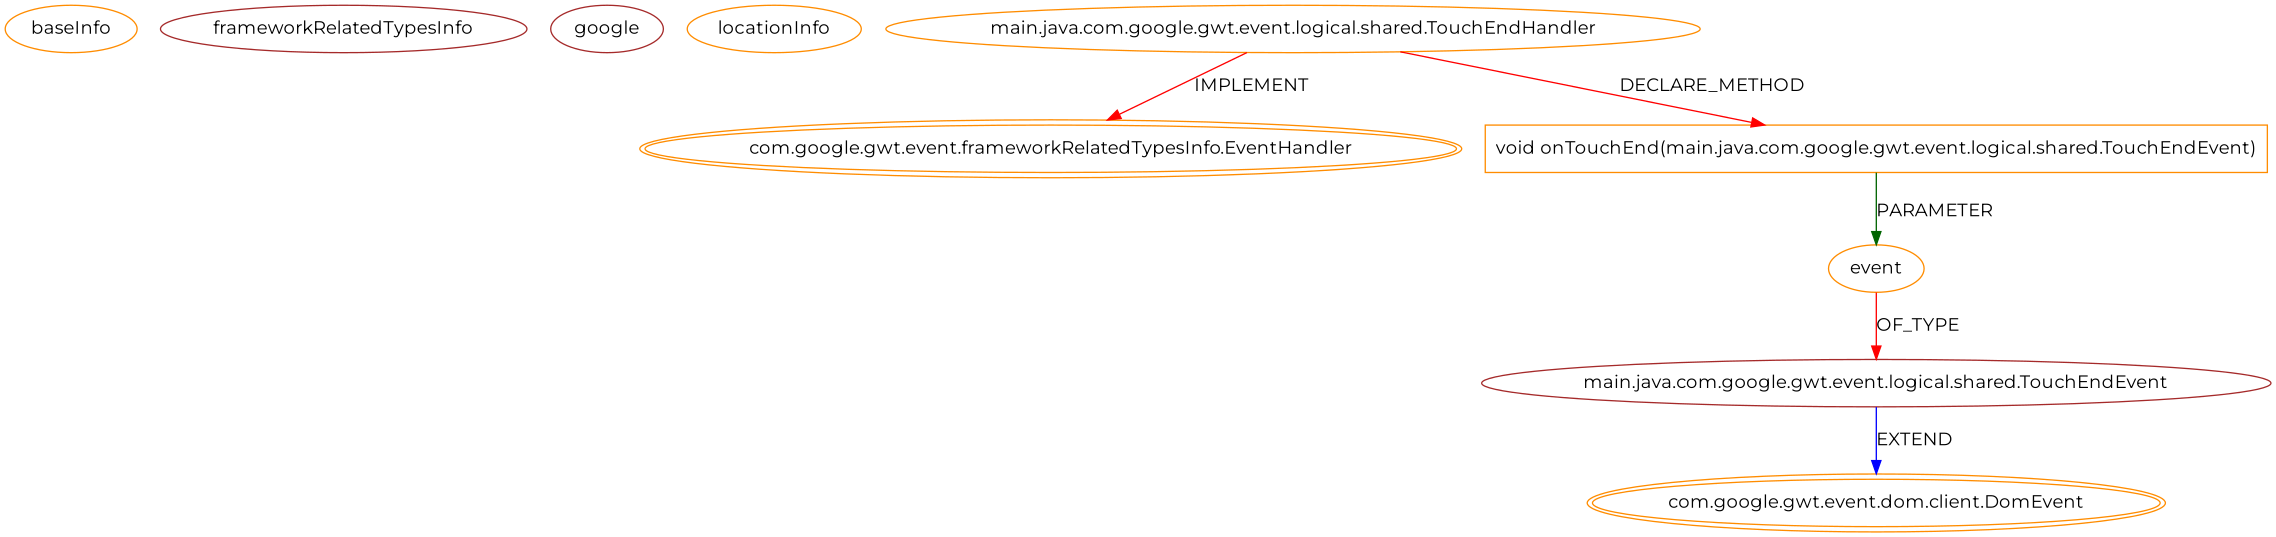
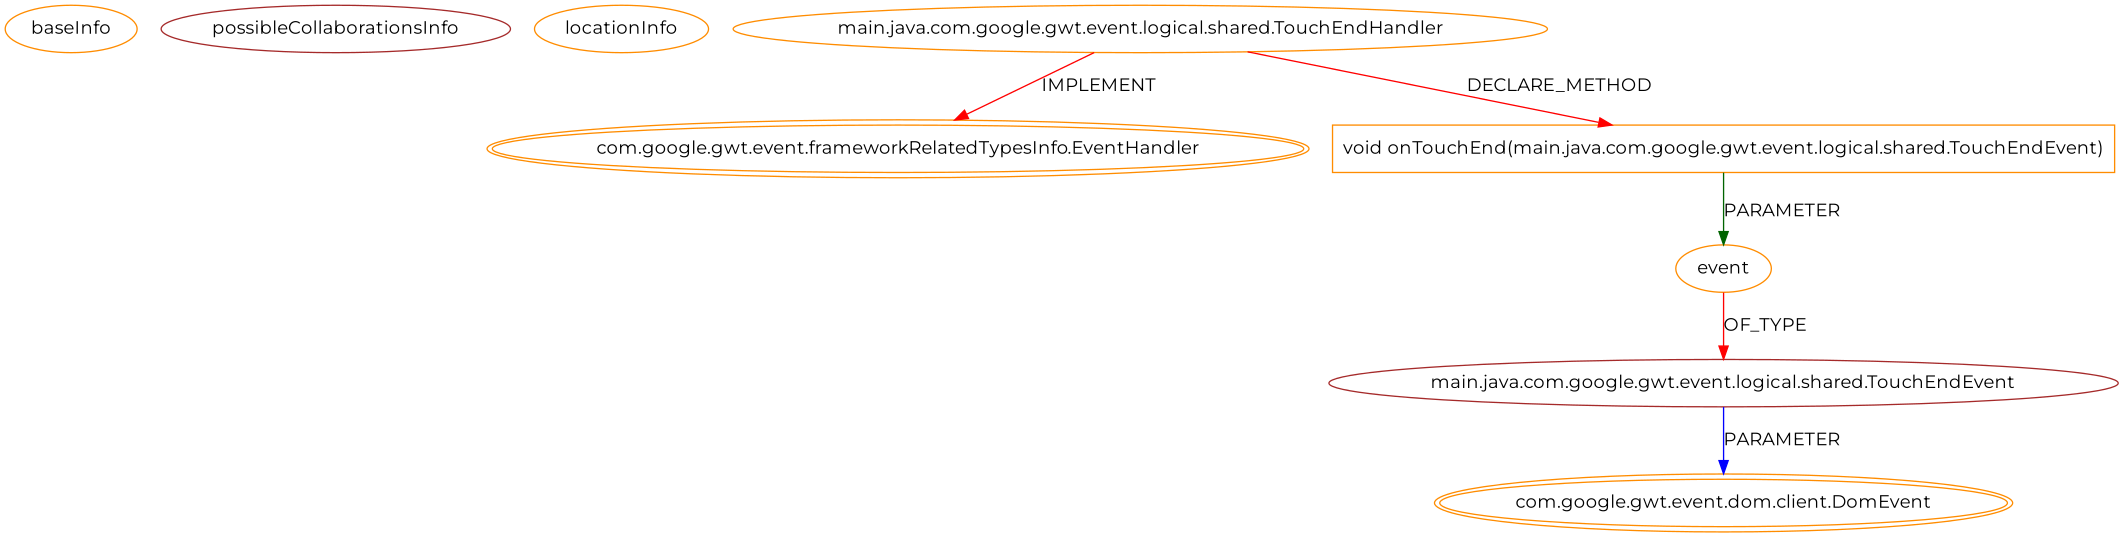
(344, 29) -> none
(607, 29) -> (336, 29)
(1914, 440) -> (1782, 440)
